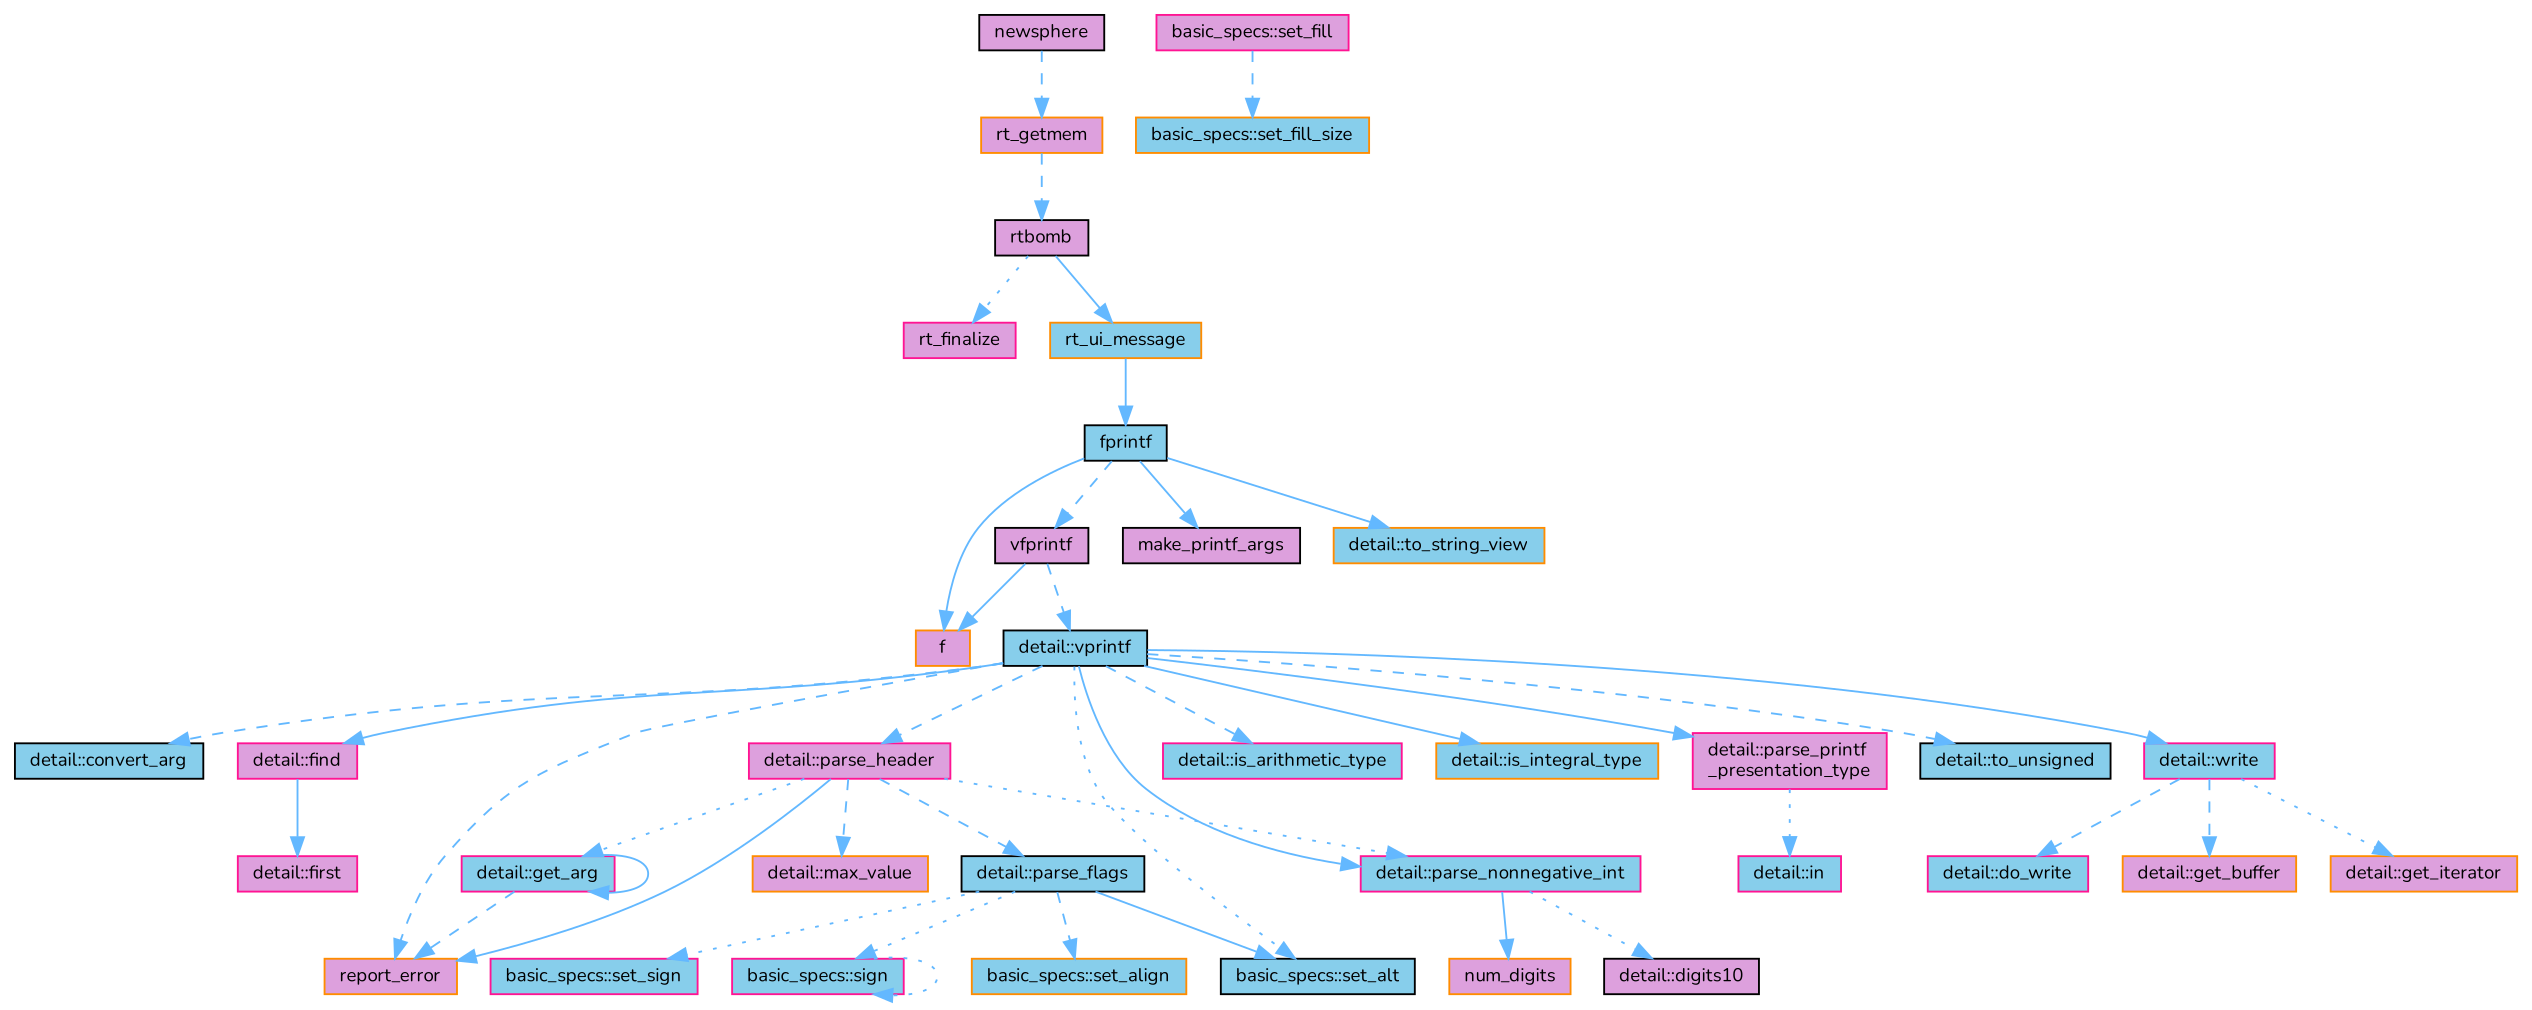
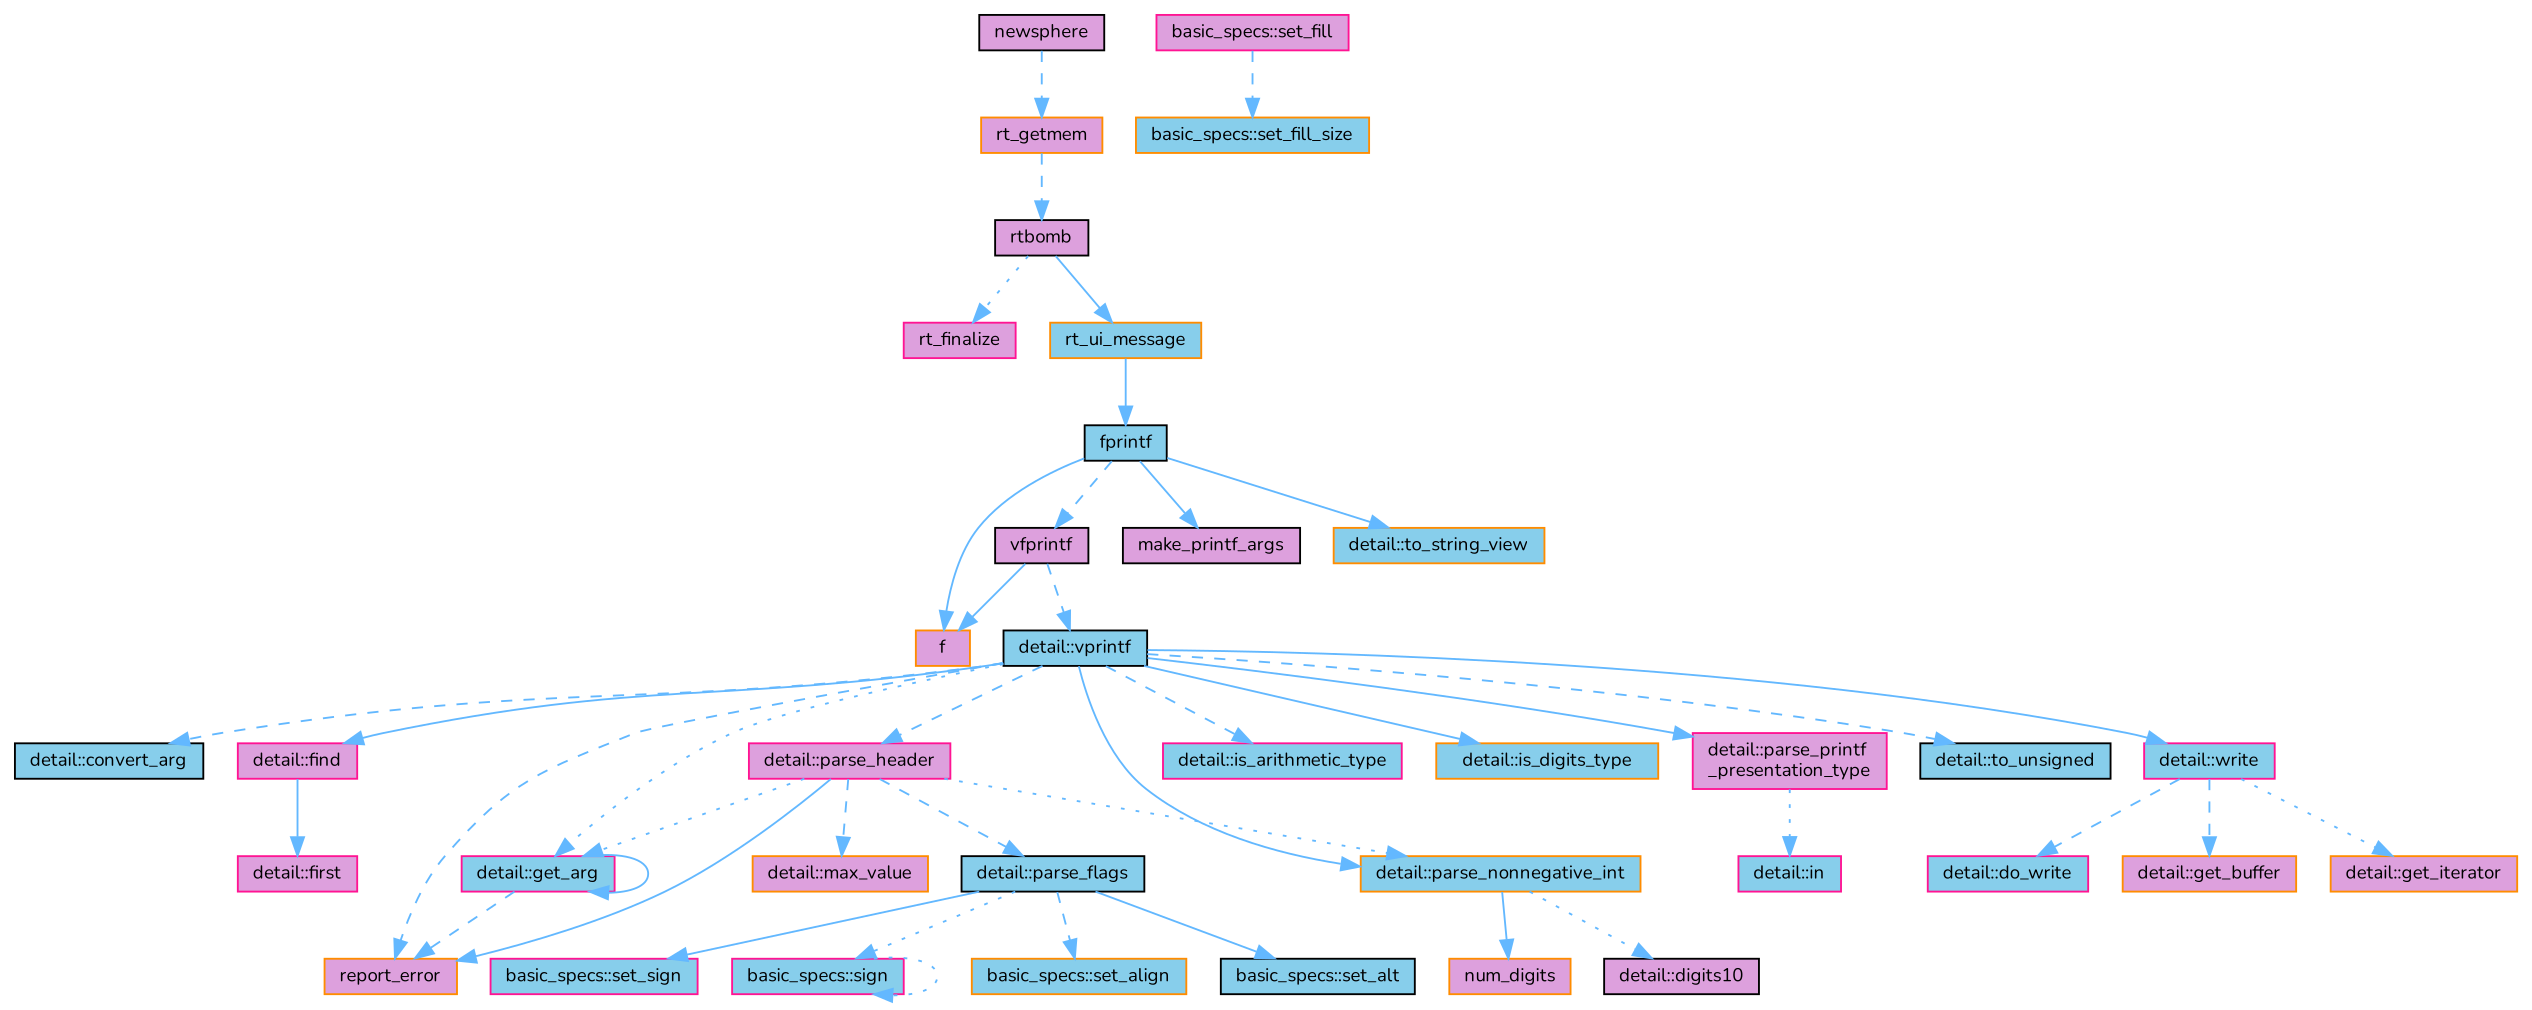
(1547, 761) -> (1547, 761)
(1136, 833) -> (771, 719)
(1501, 874) -> (1501, 874)
(833, 923) -> (833, 923)
